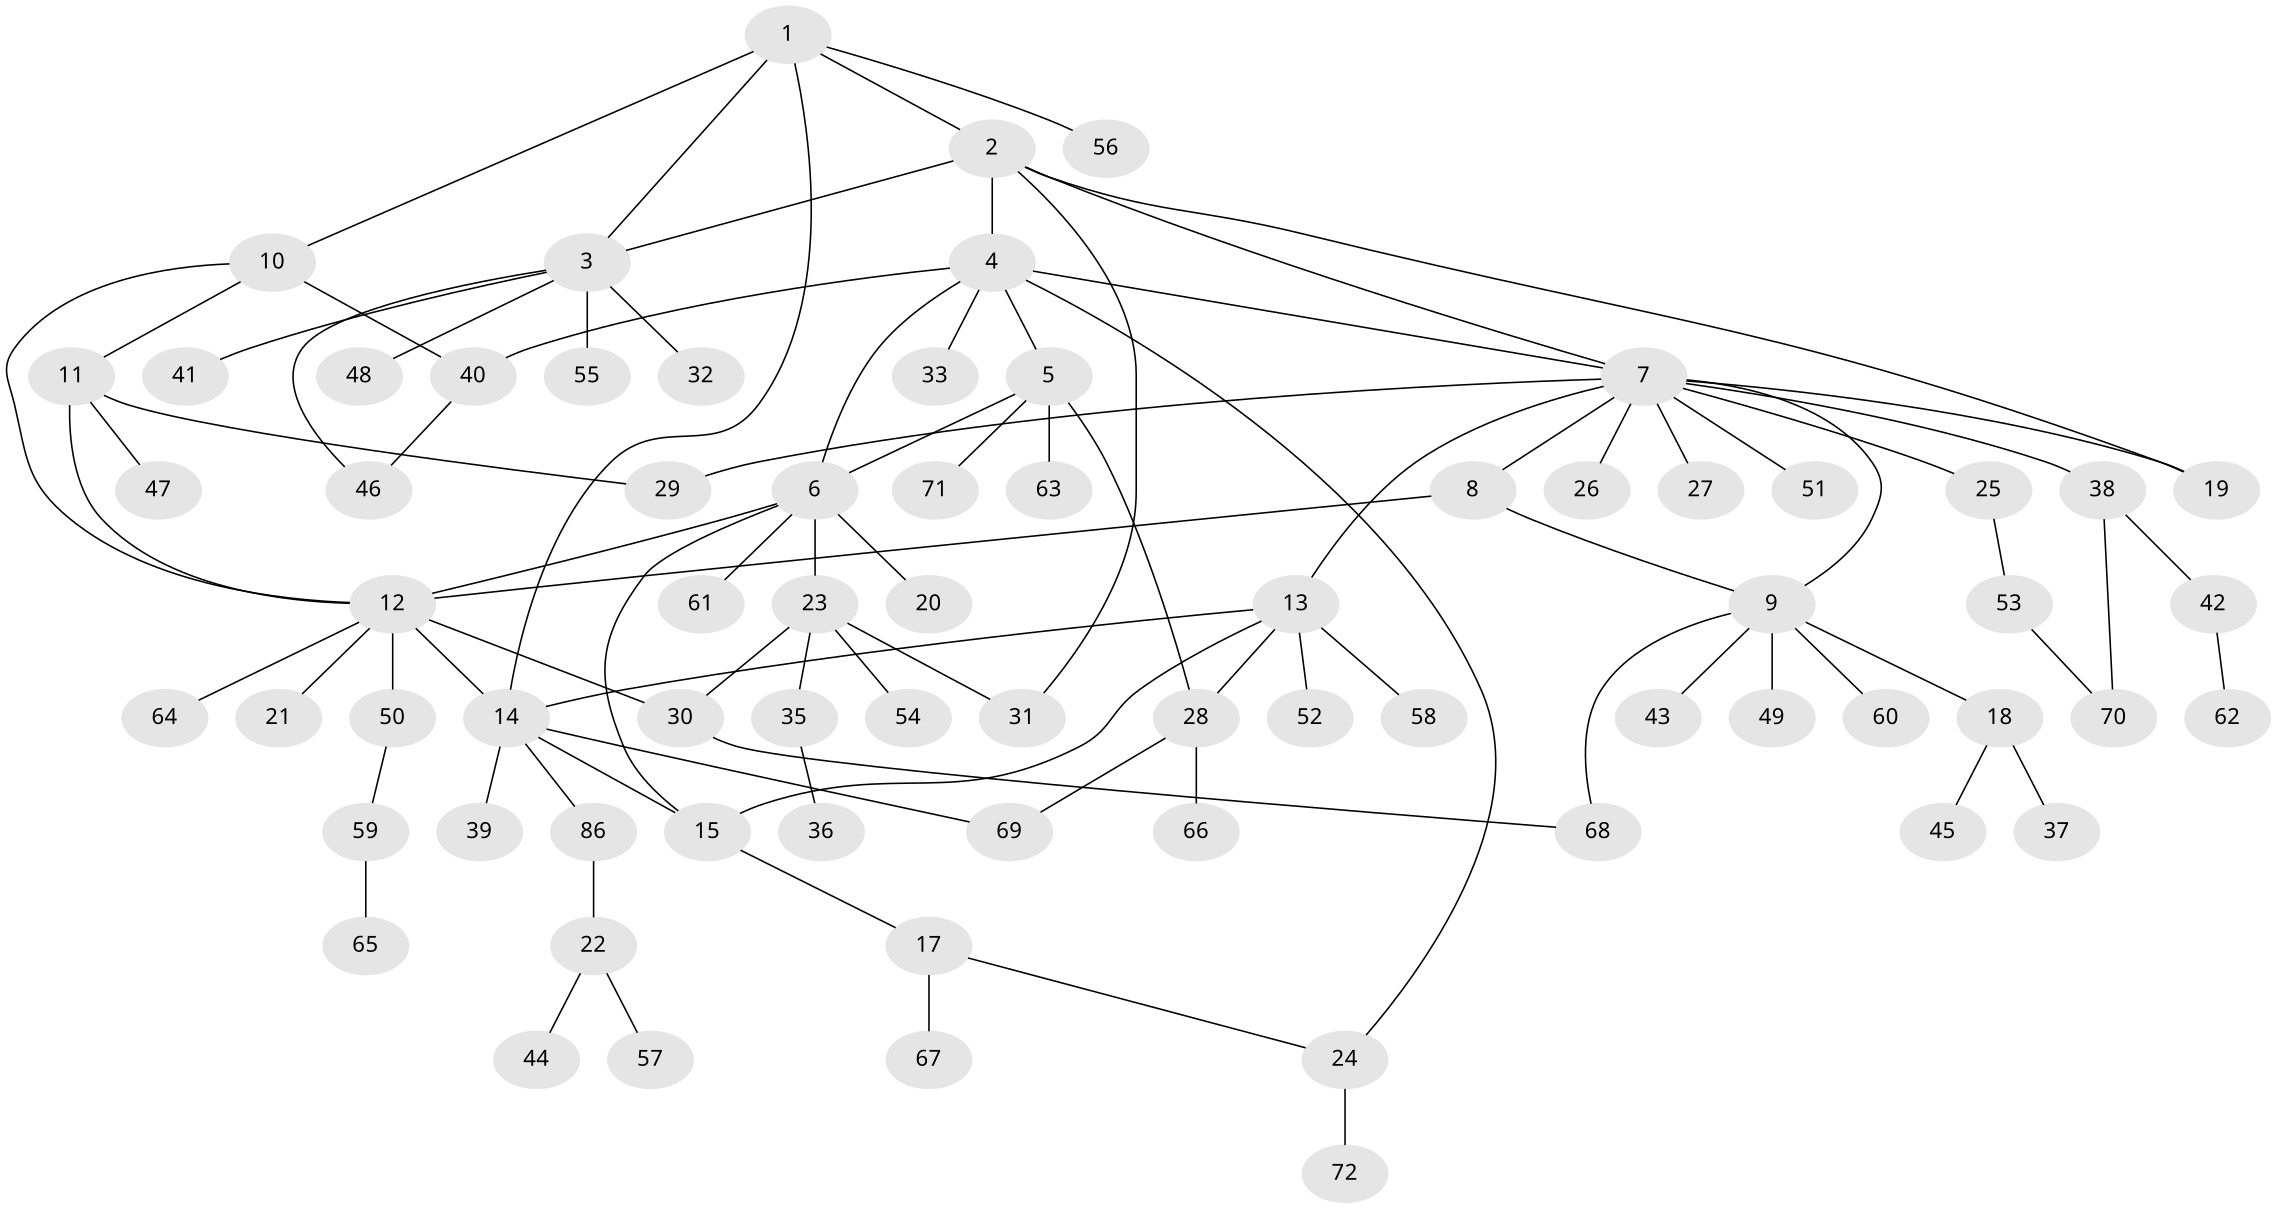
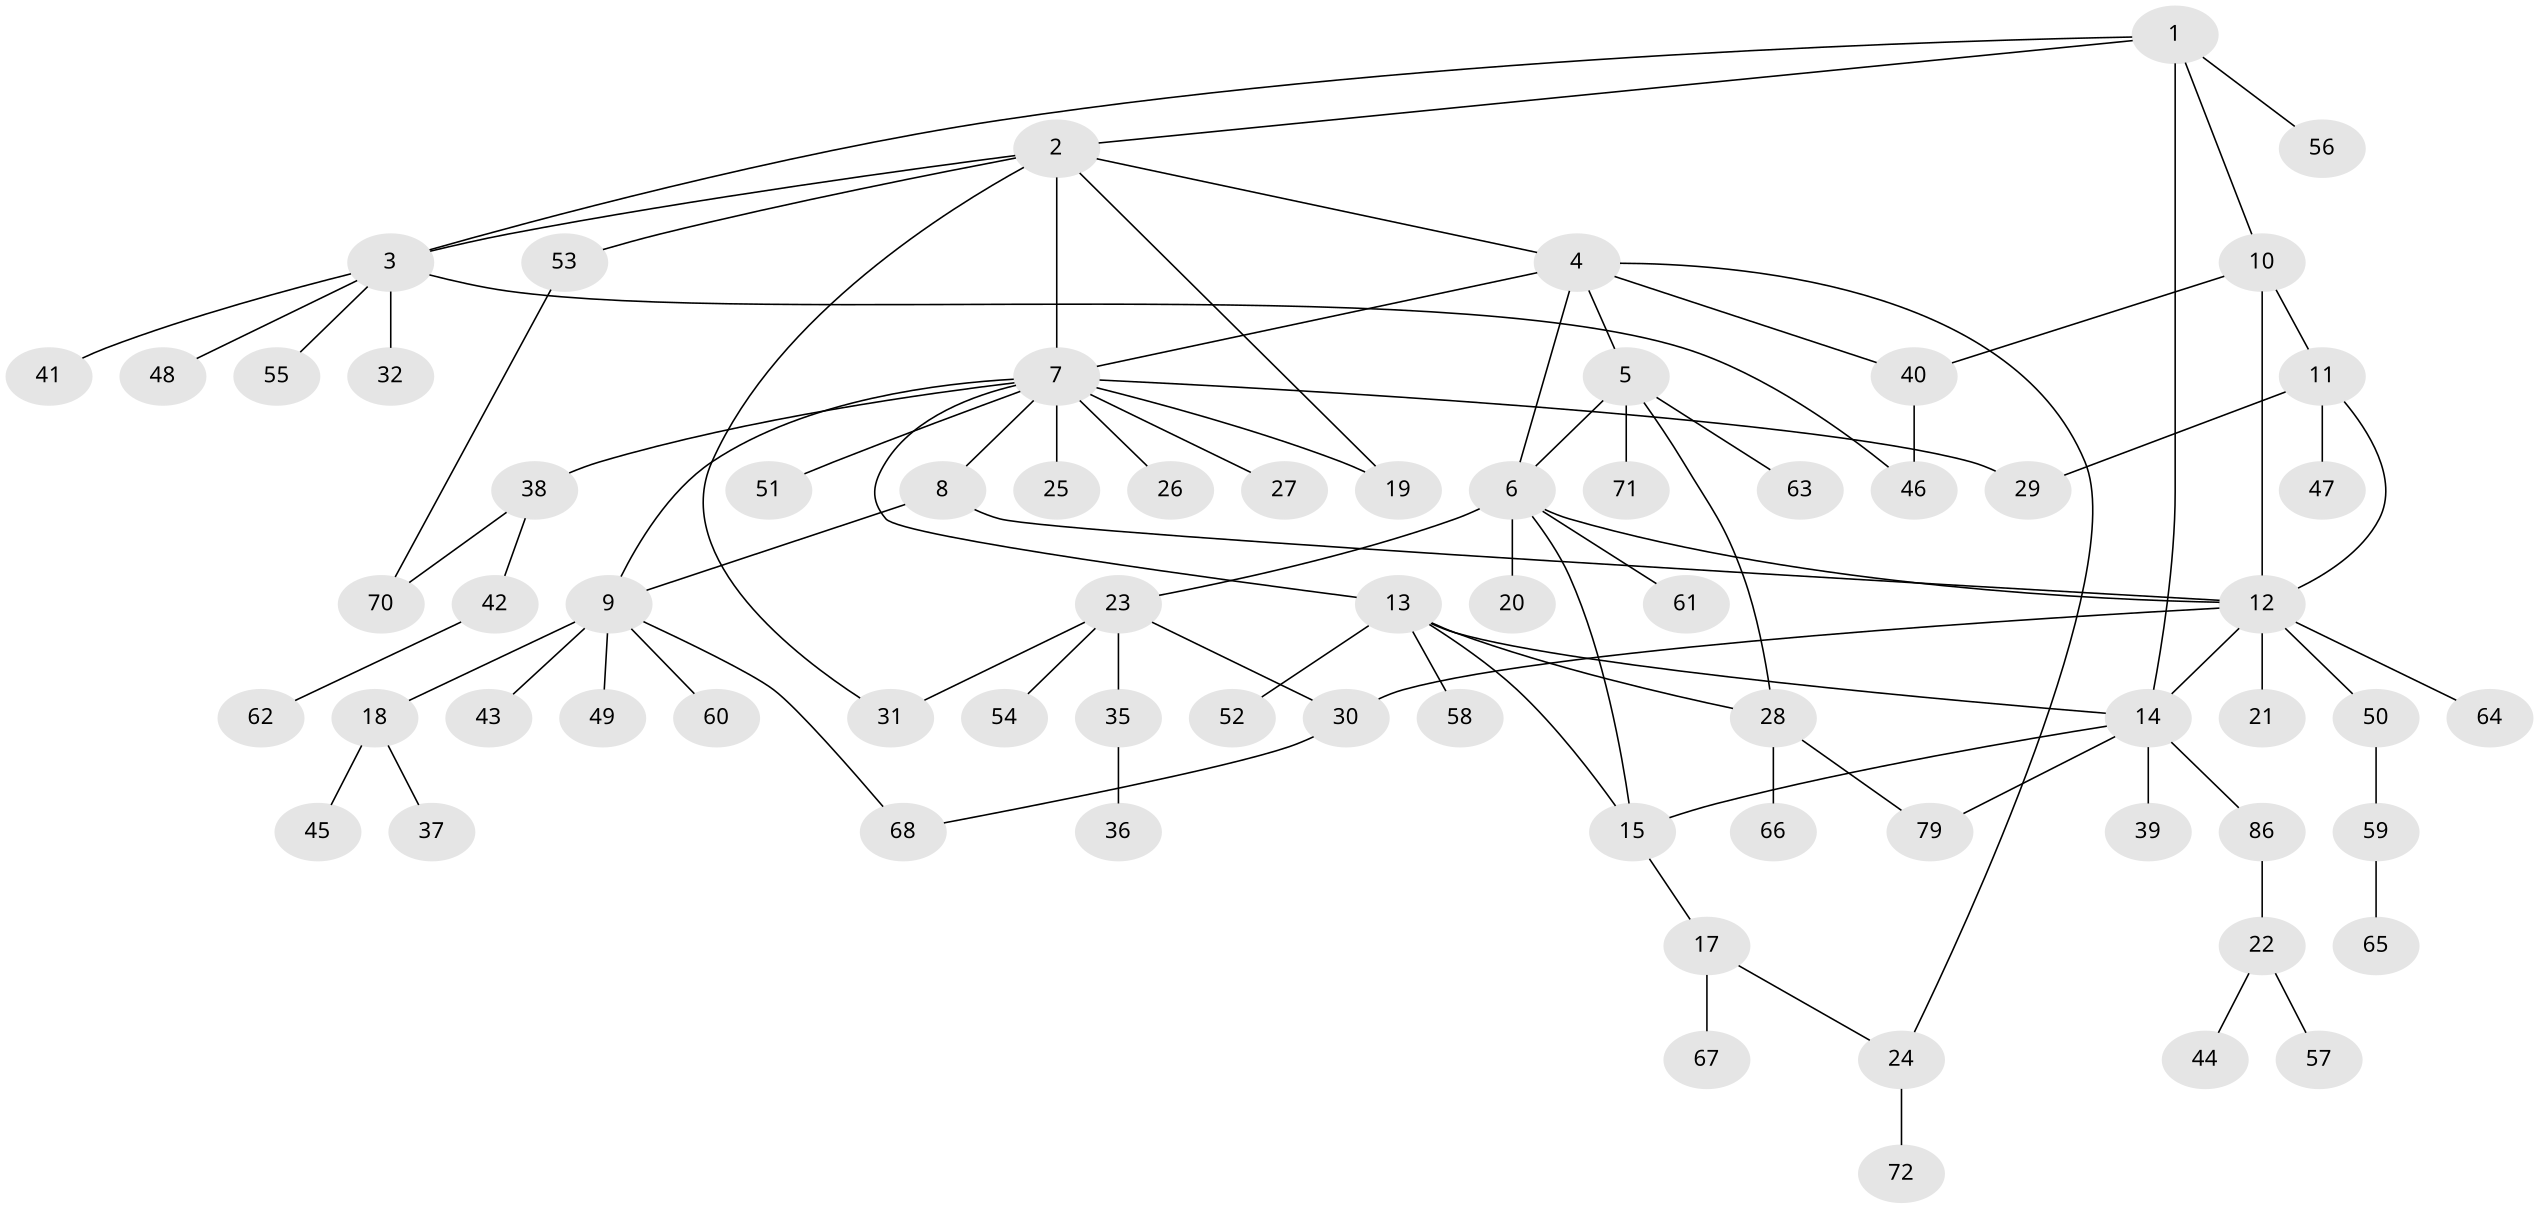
(935, 377) -> none
(1999, 547) -> (809, 200)
(1010, 832) -> (1930, 832)
